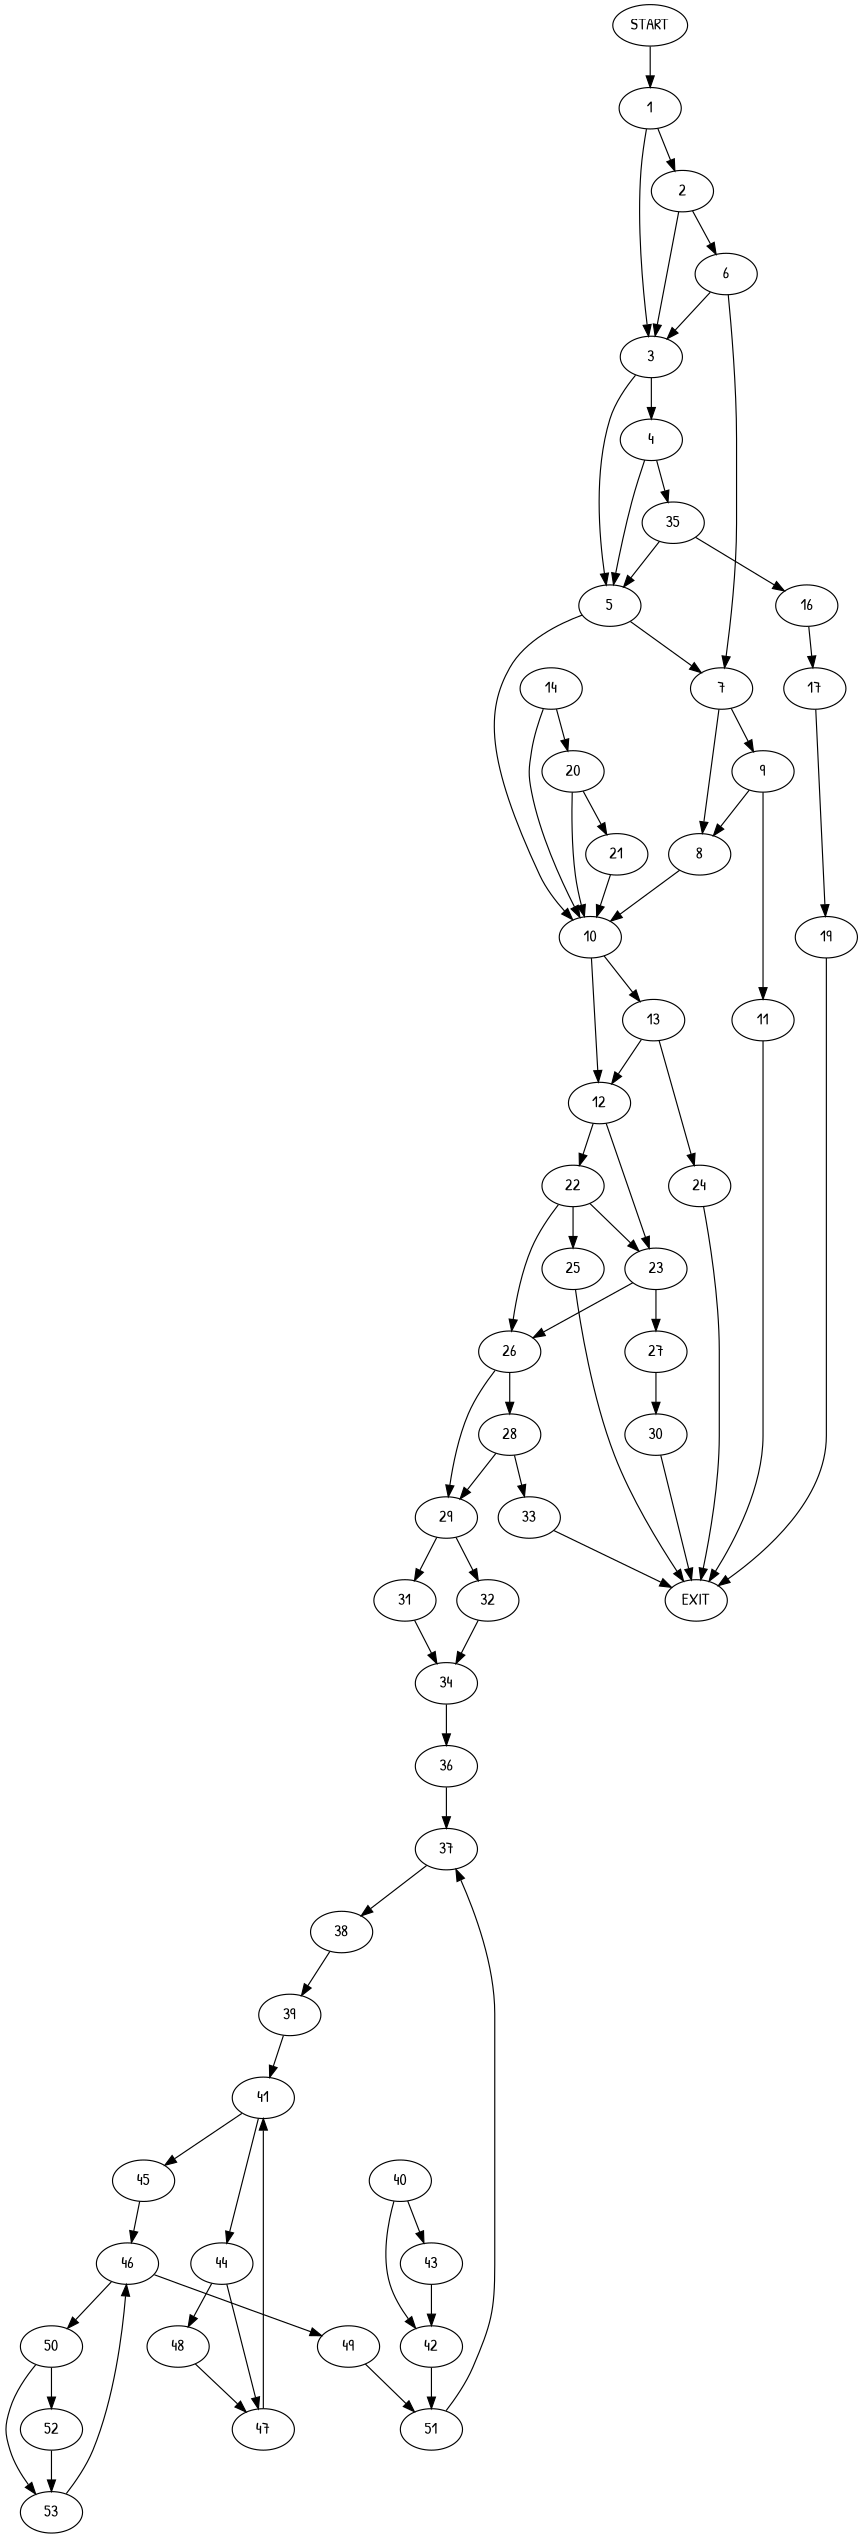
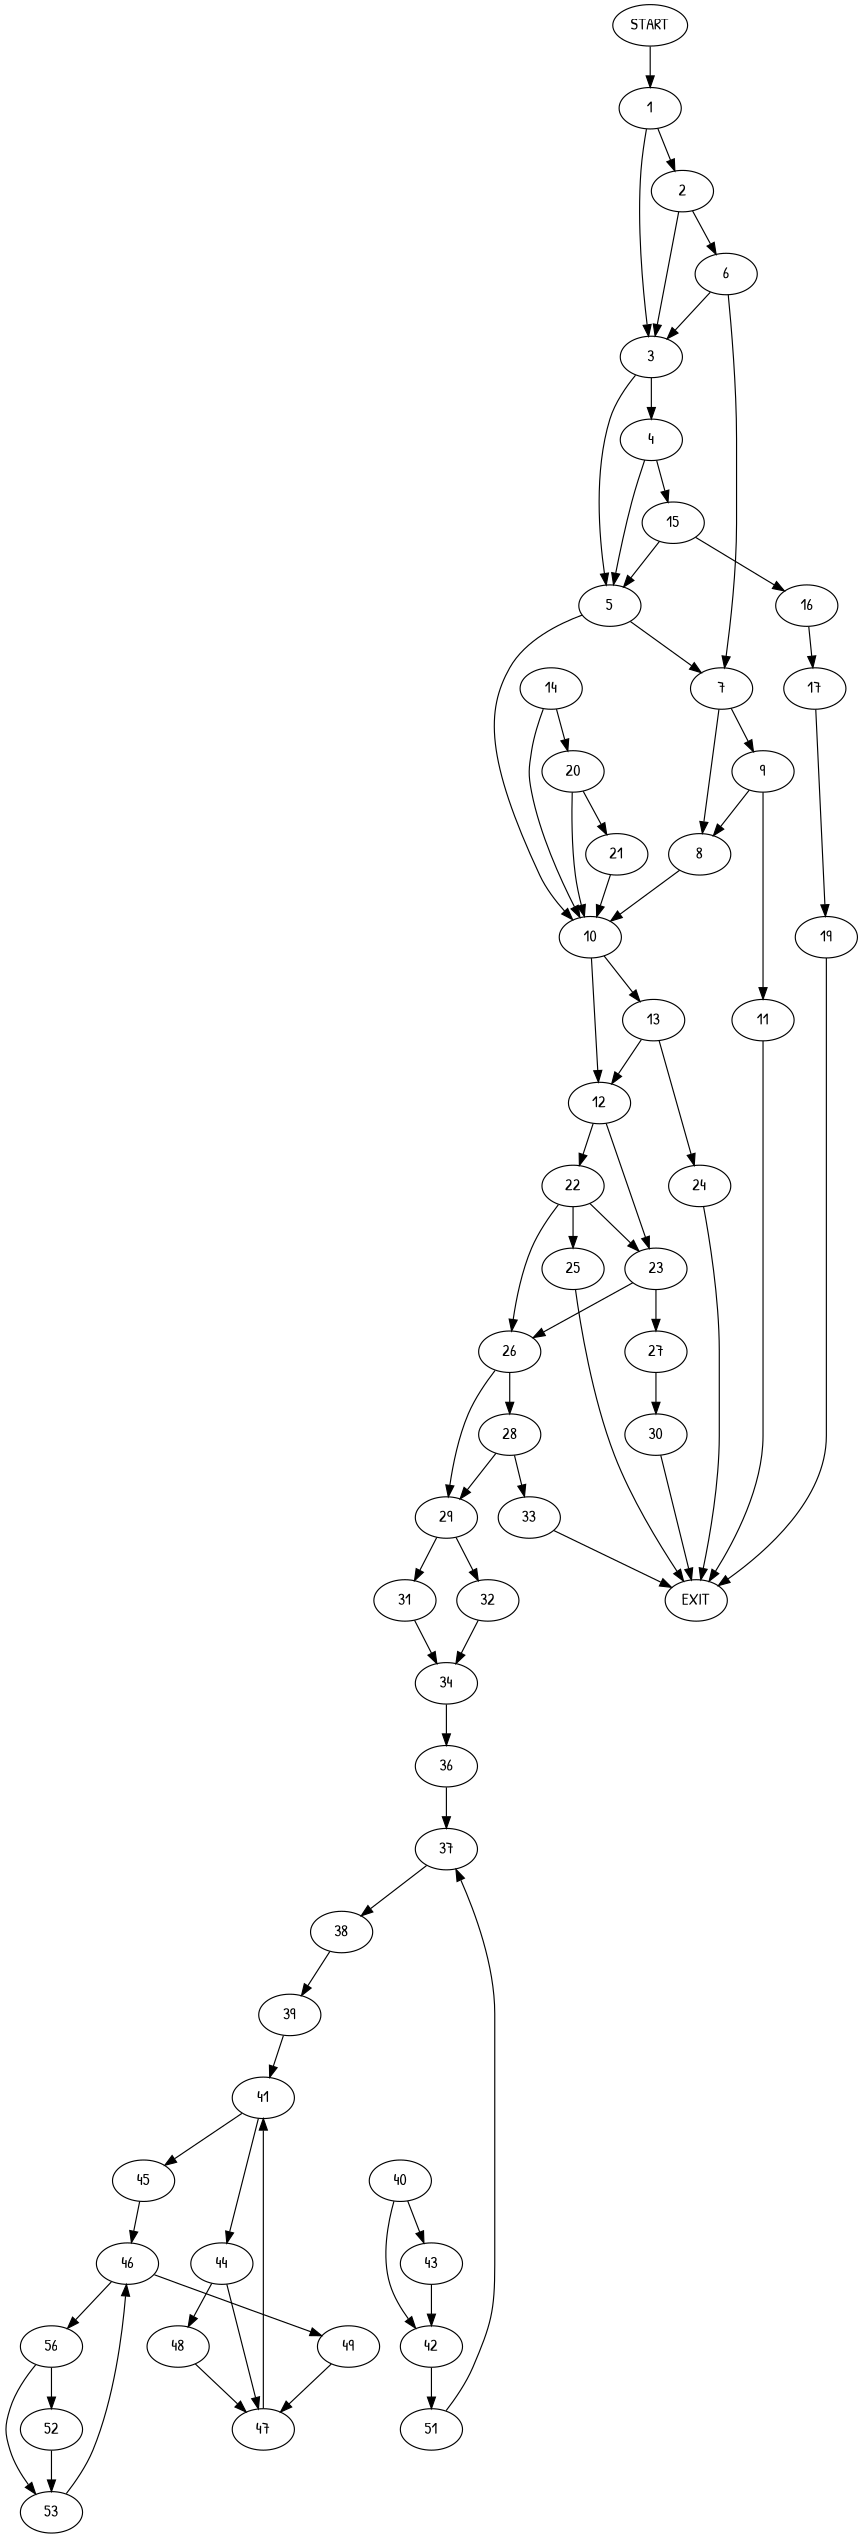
(673, 523) -> (673, 523)
(51, 2347) -> (51, 2347)
(386, 2384) -> (310, 2384)
